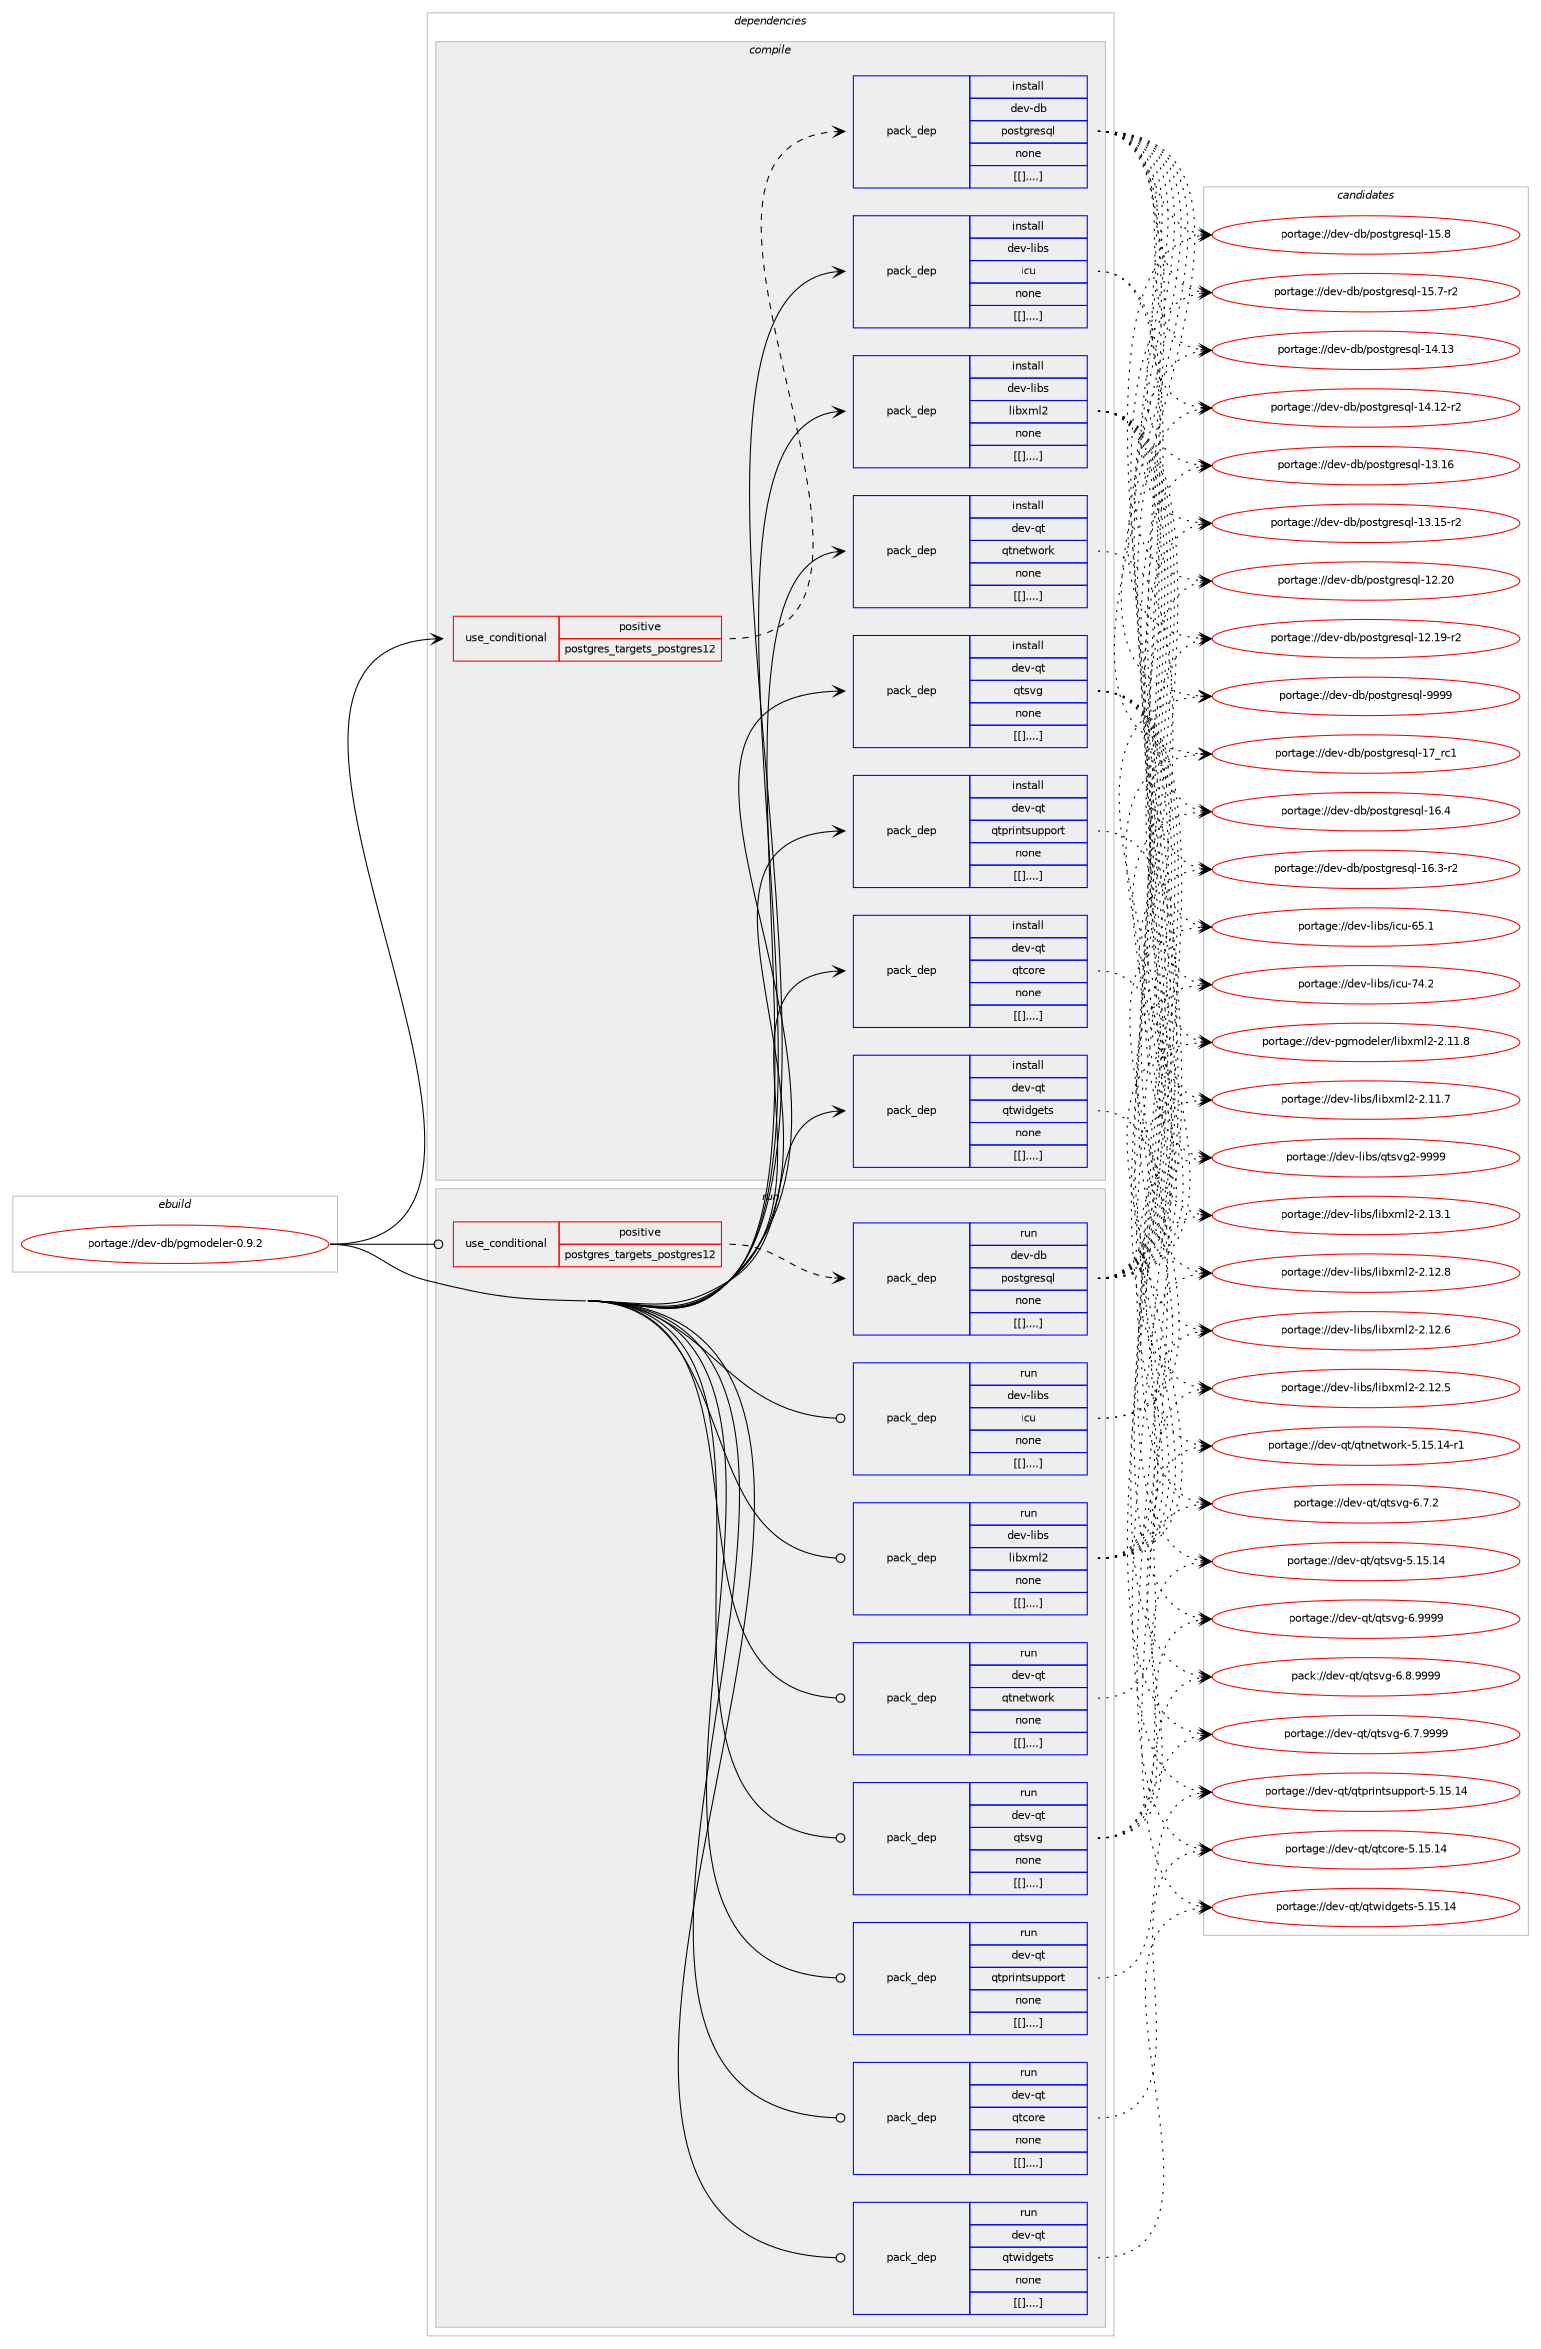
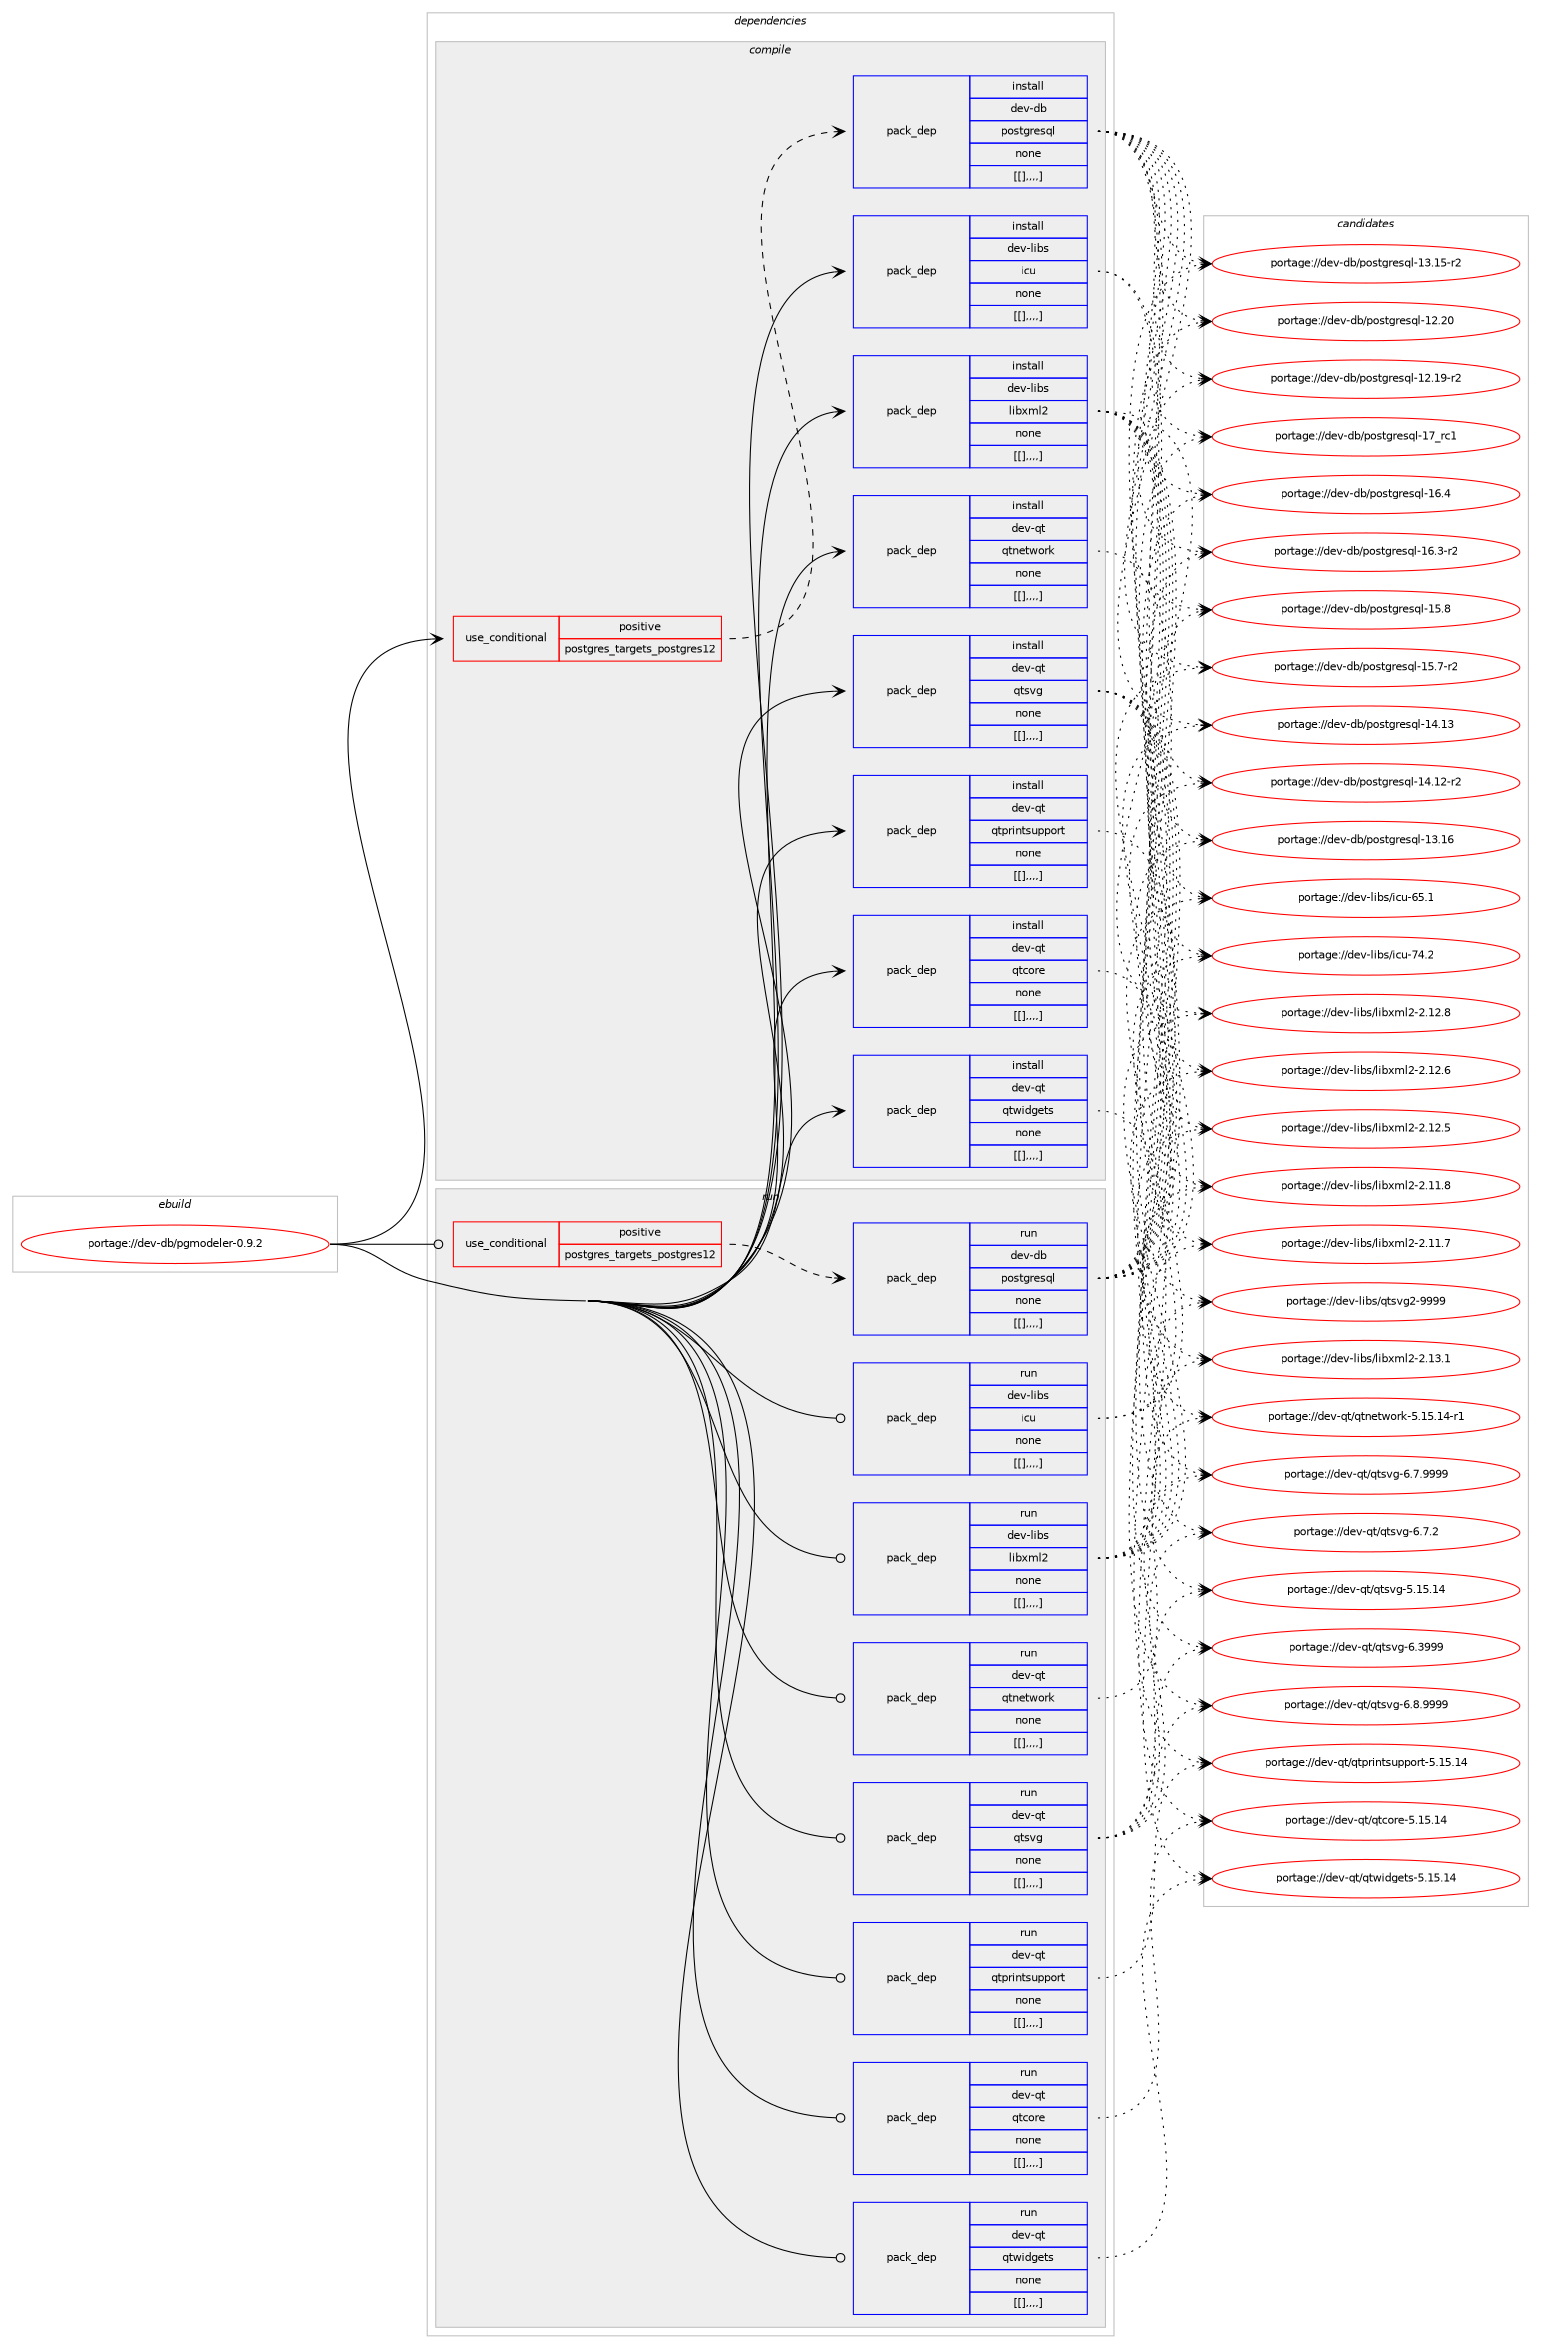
(1366, 696) -> none
(1366, 1042) -> (1366, 1187)
(1366, 1619) -> (1366, 1648)
(1366, 1677) -> (1366, 1706)
